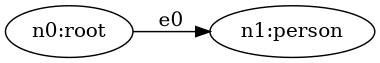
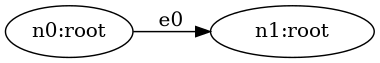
(292, 32) -> (292, 32)
